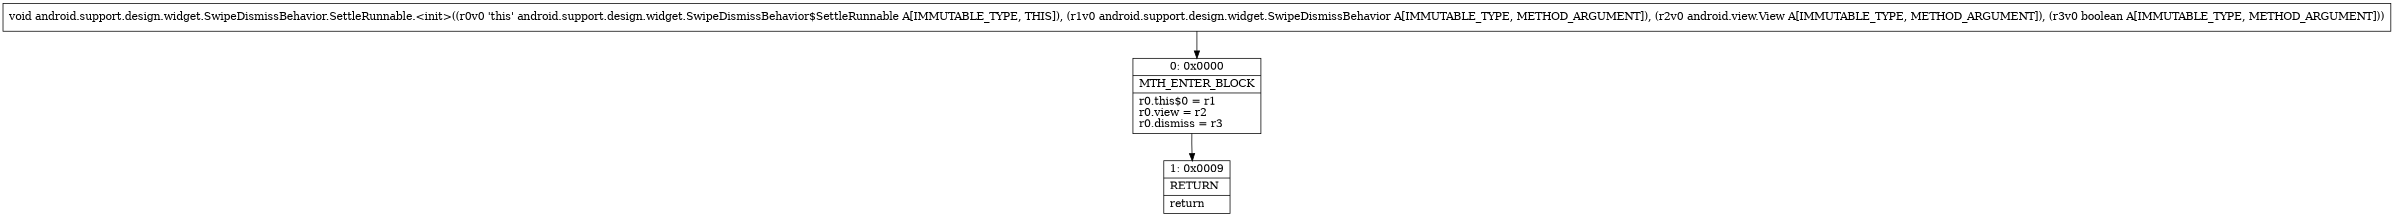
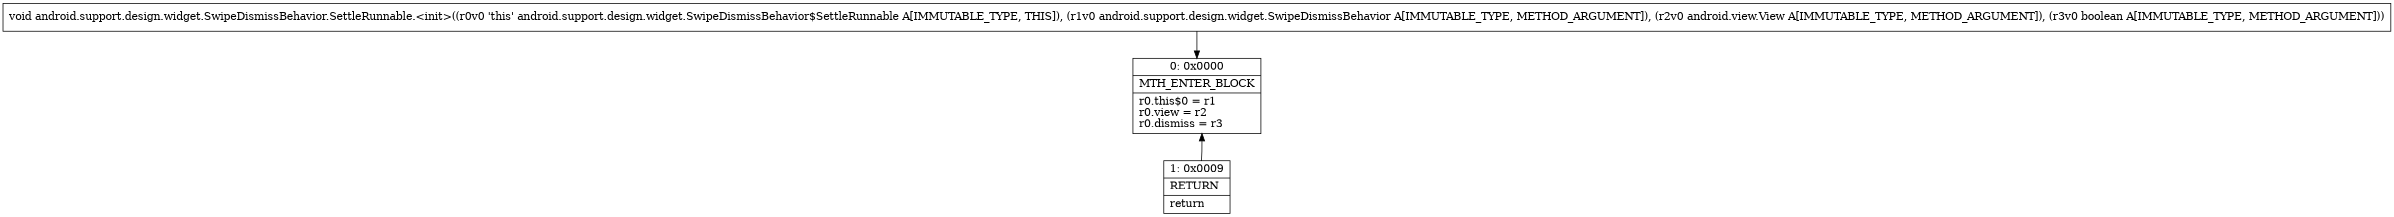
(1192, 143) -> (1202, 151)
